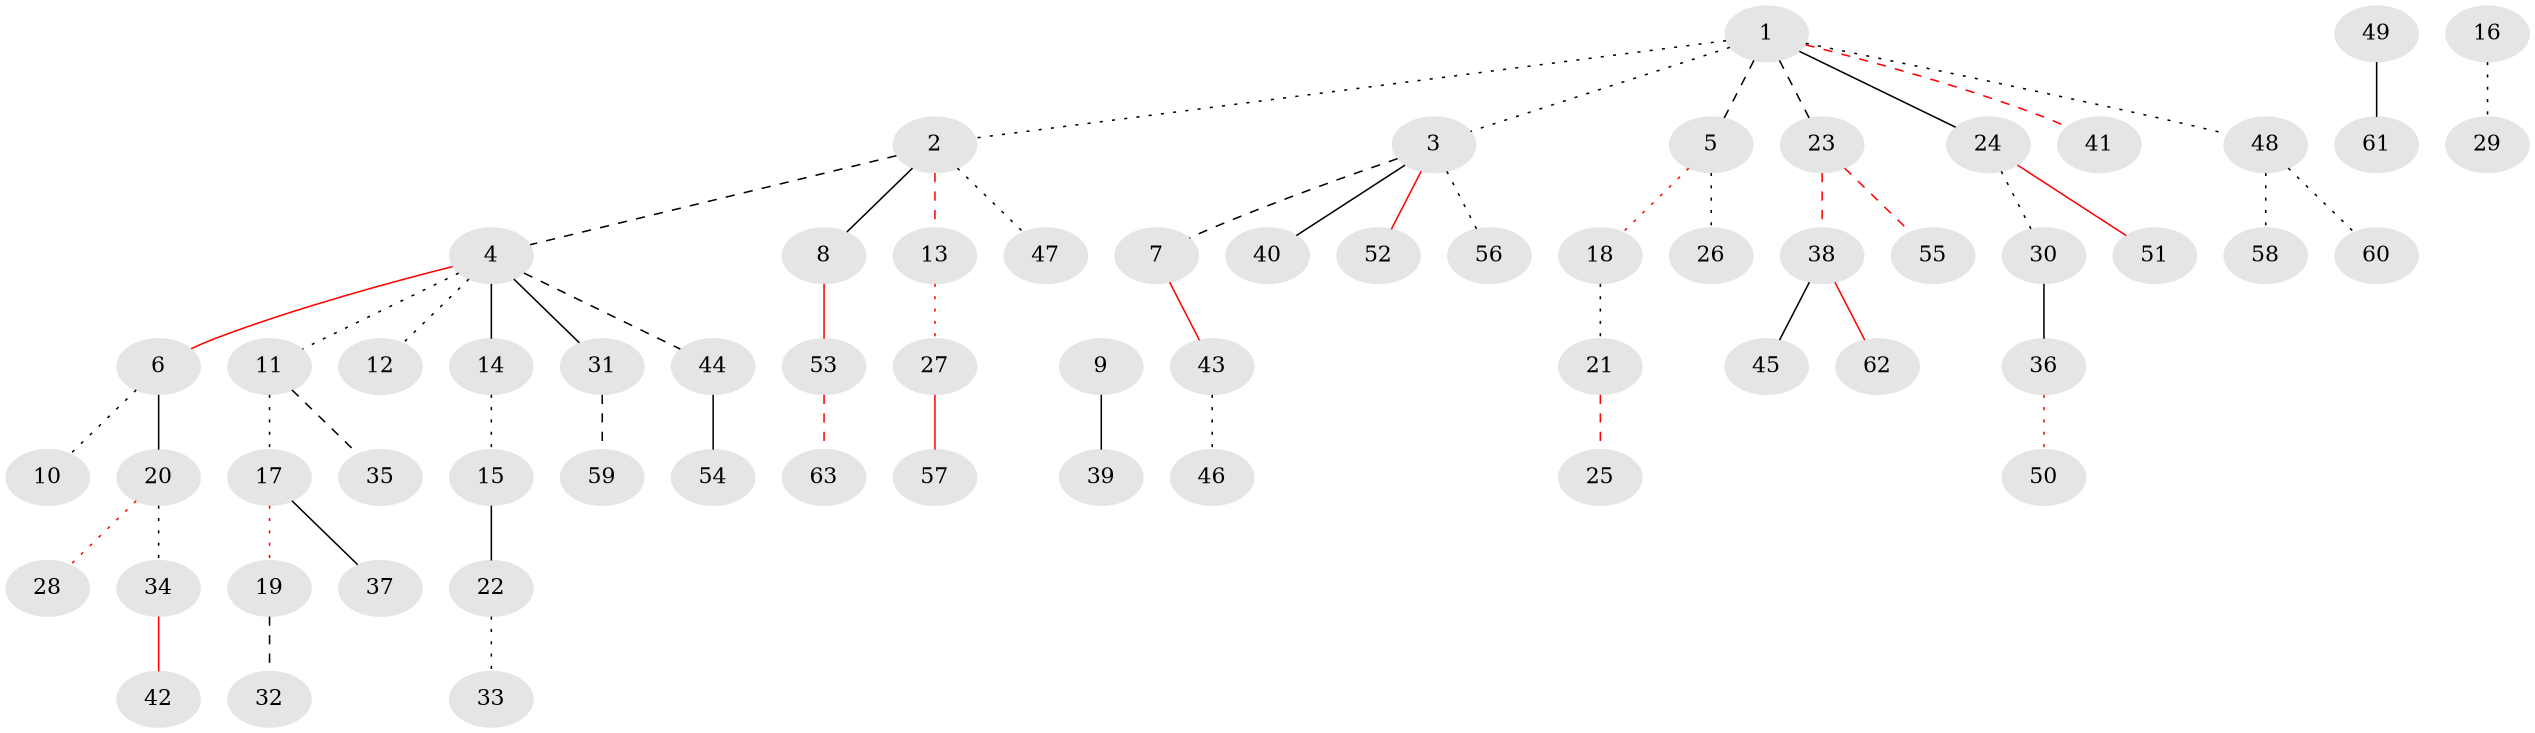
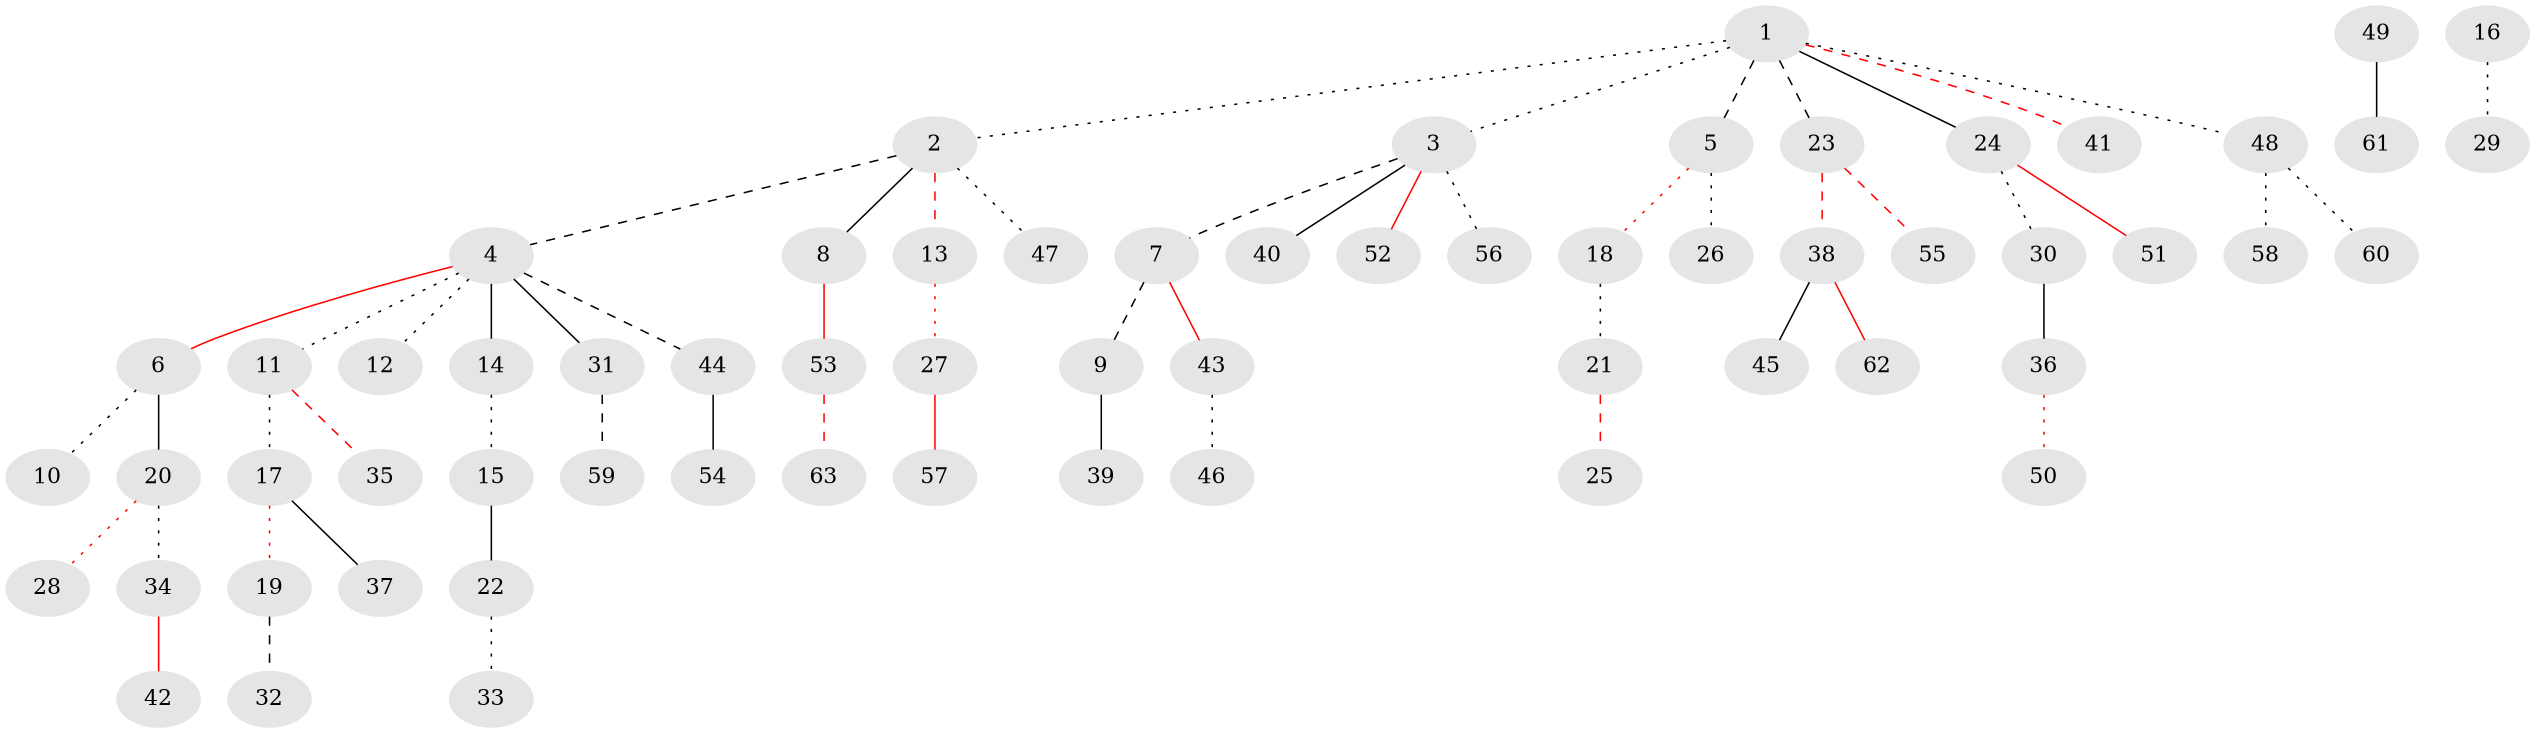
none -> (1129, 311)
(325, 422) -> (325, 422)
